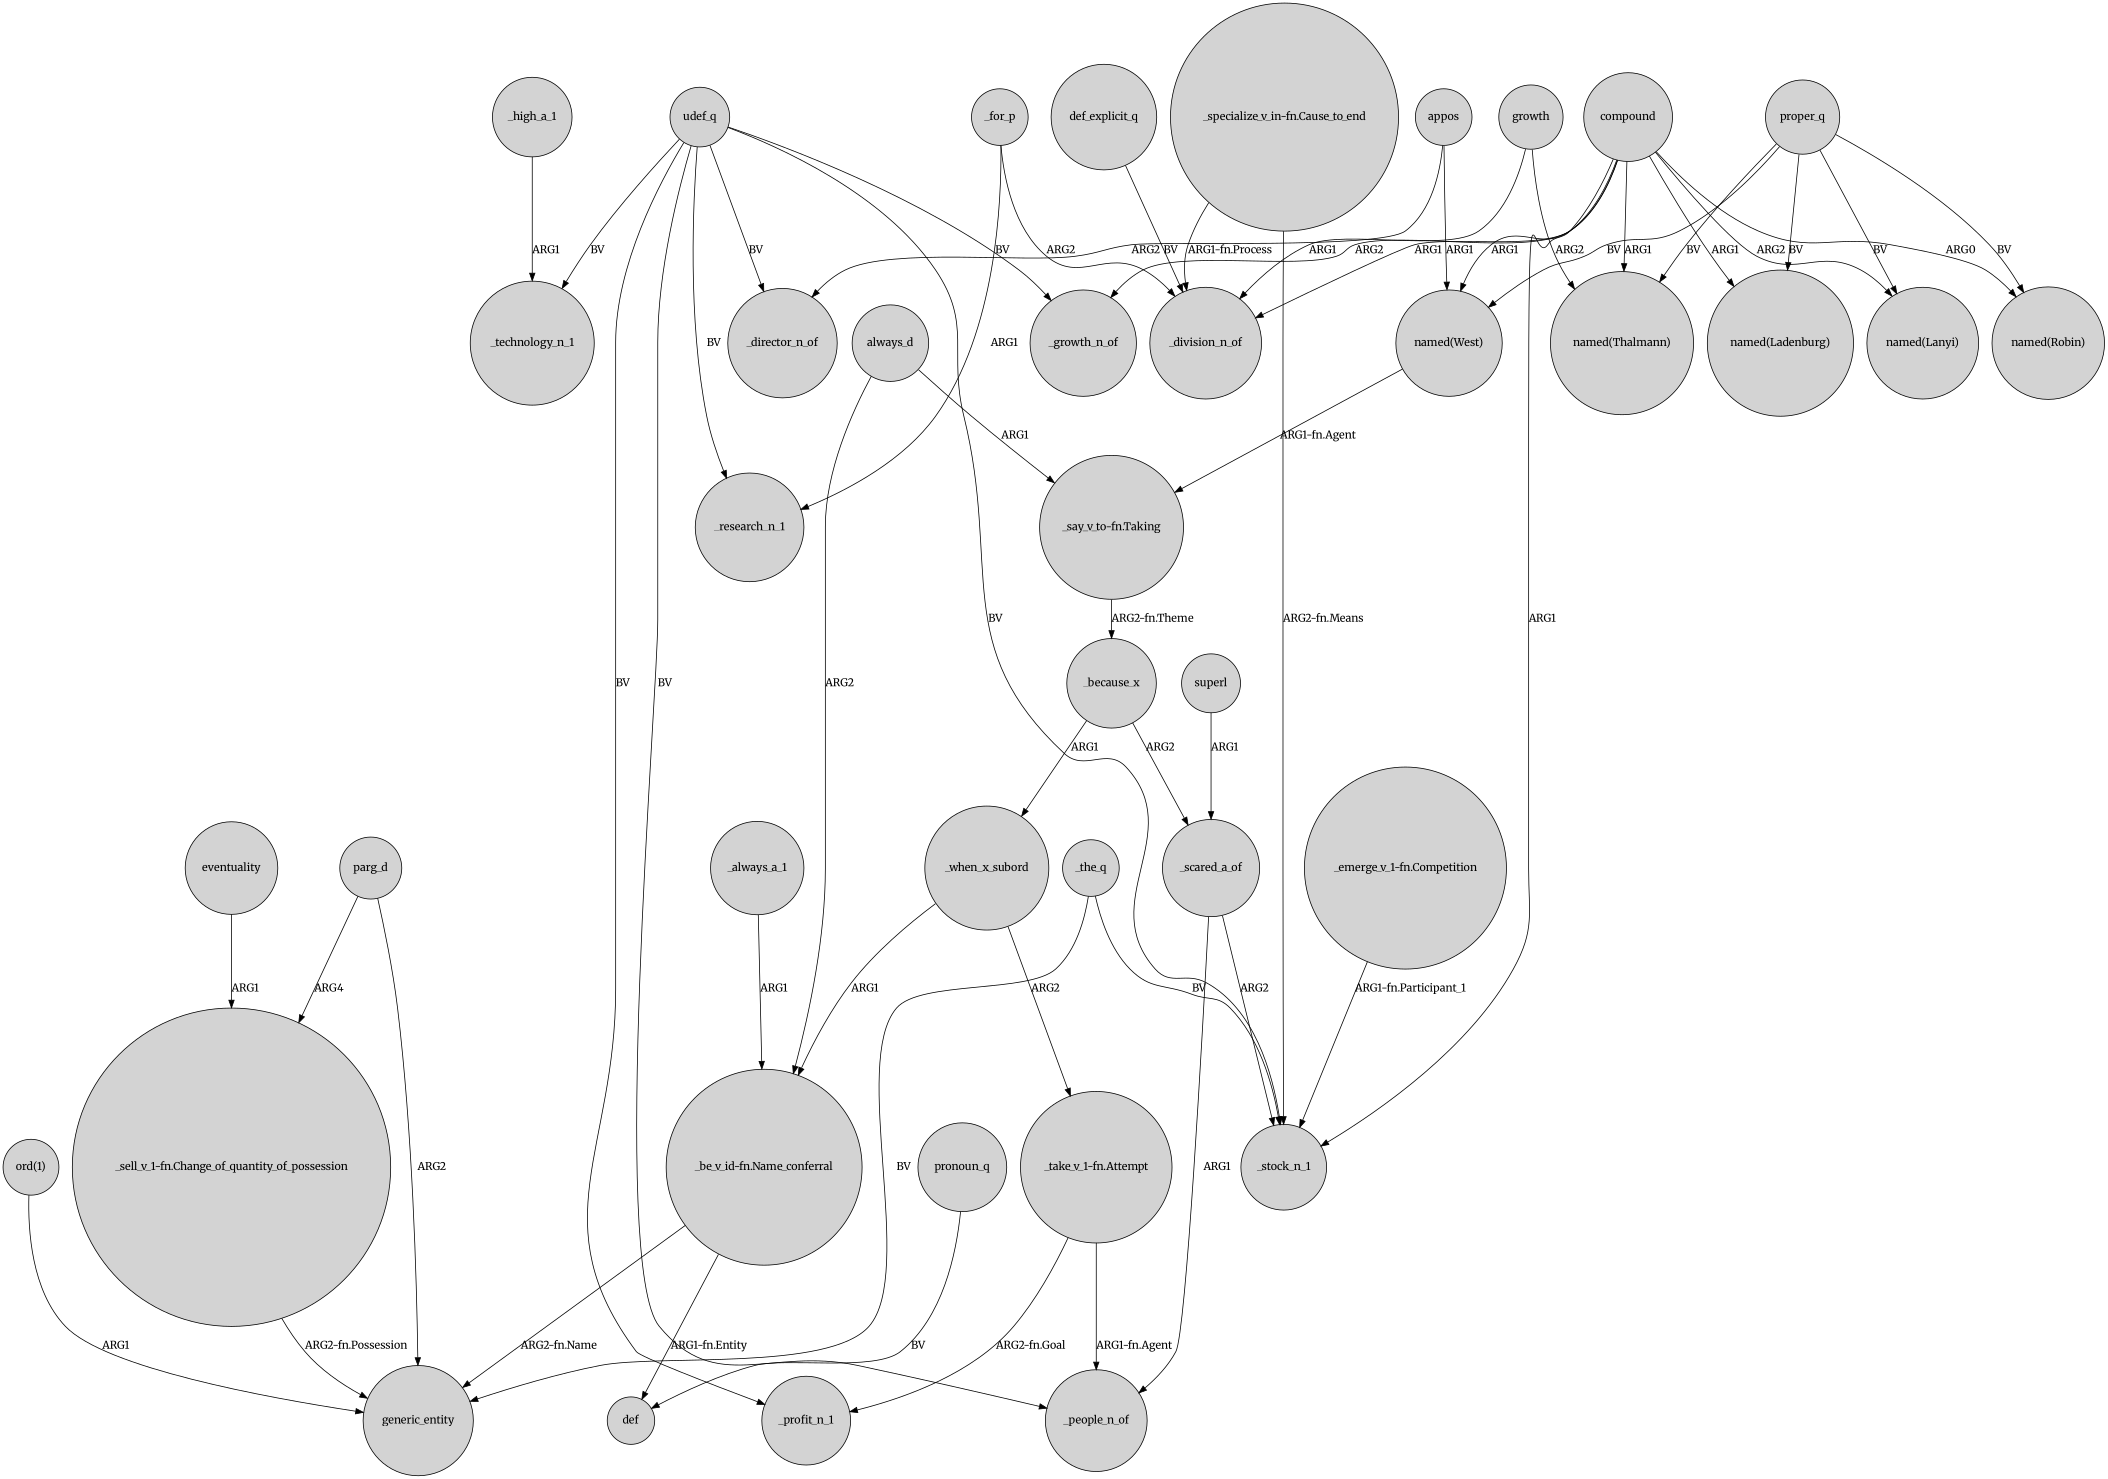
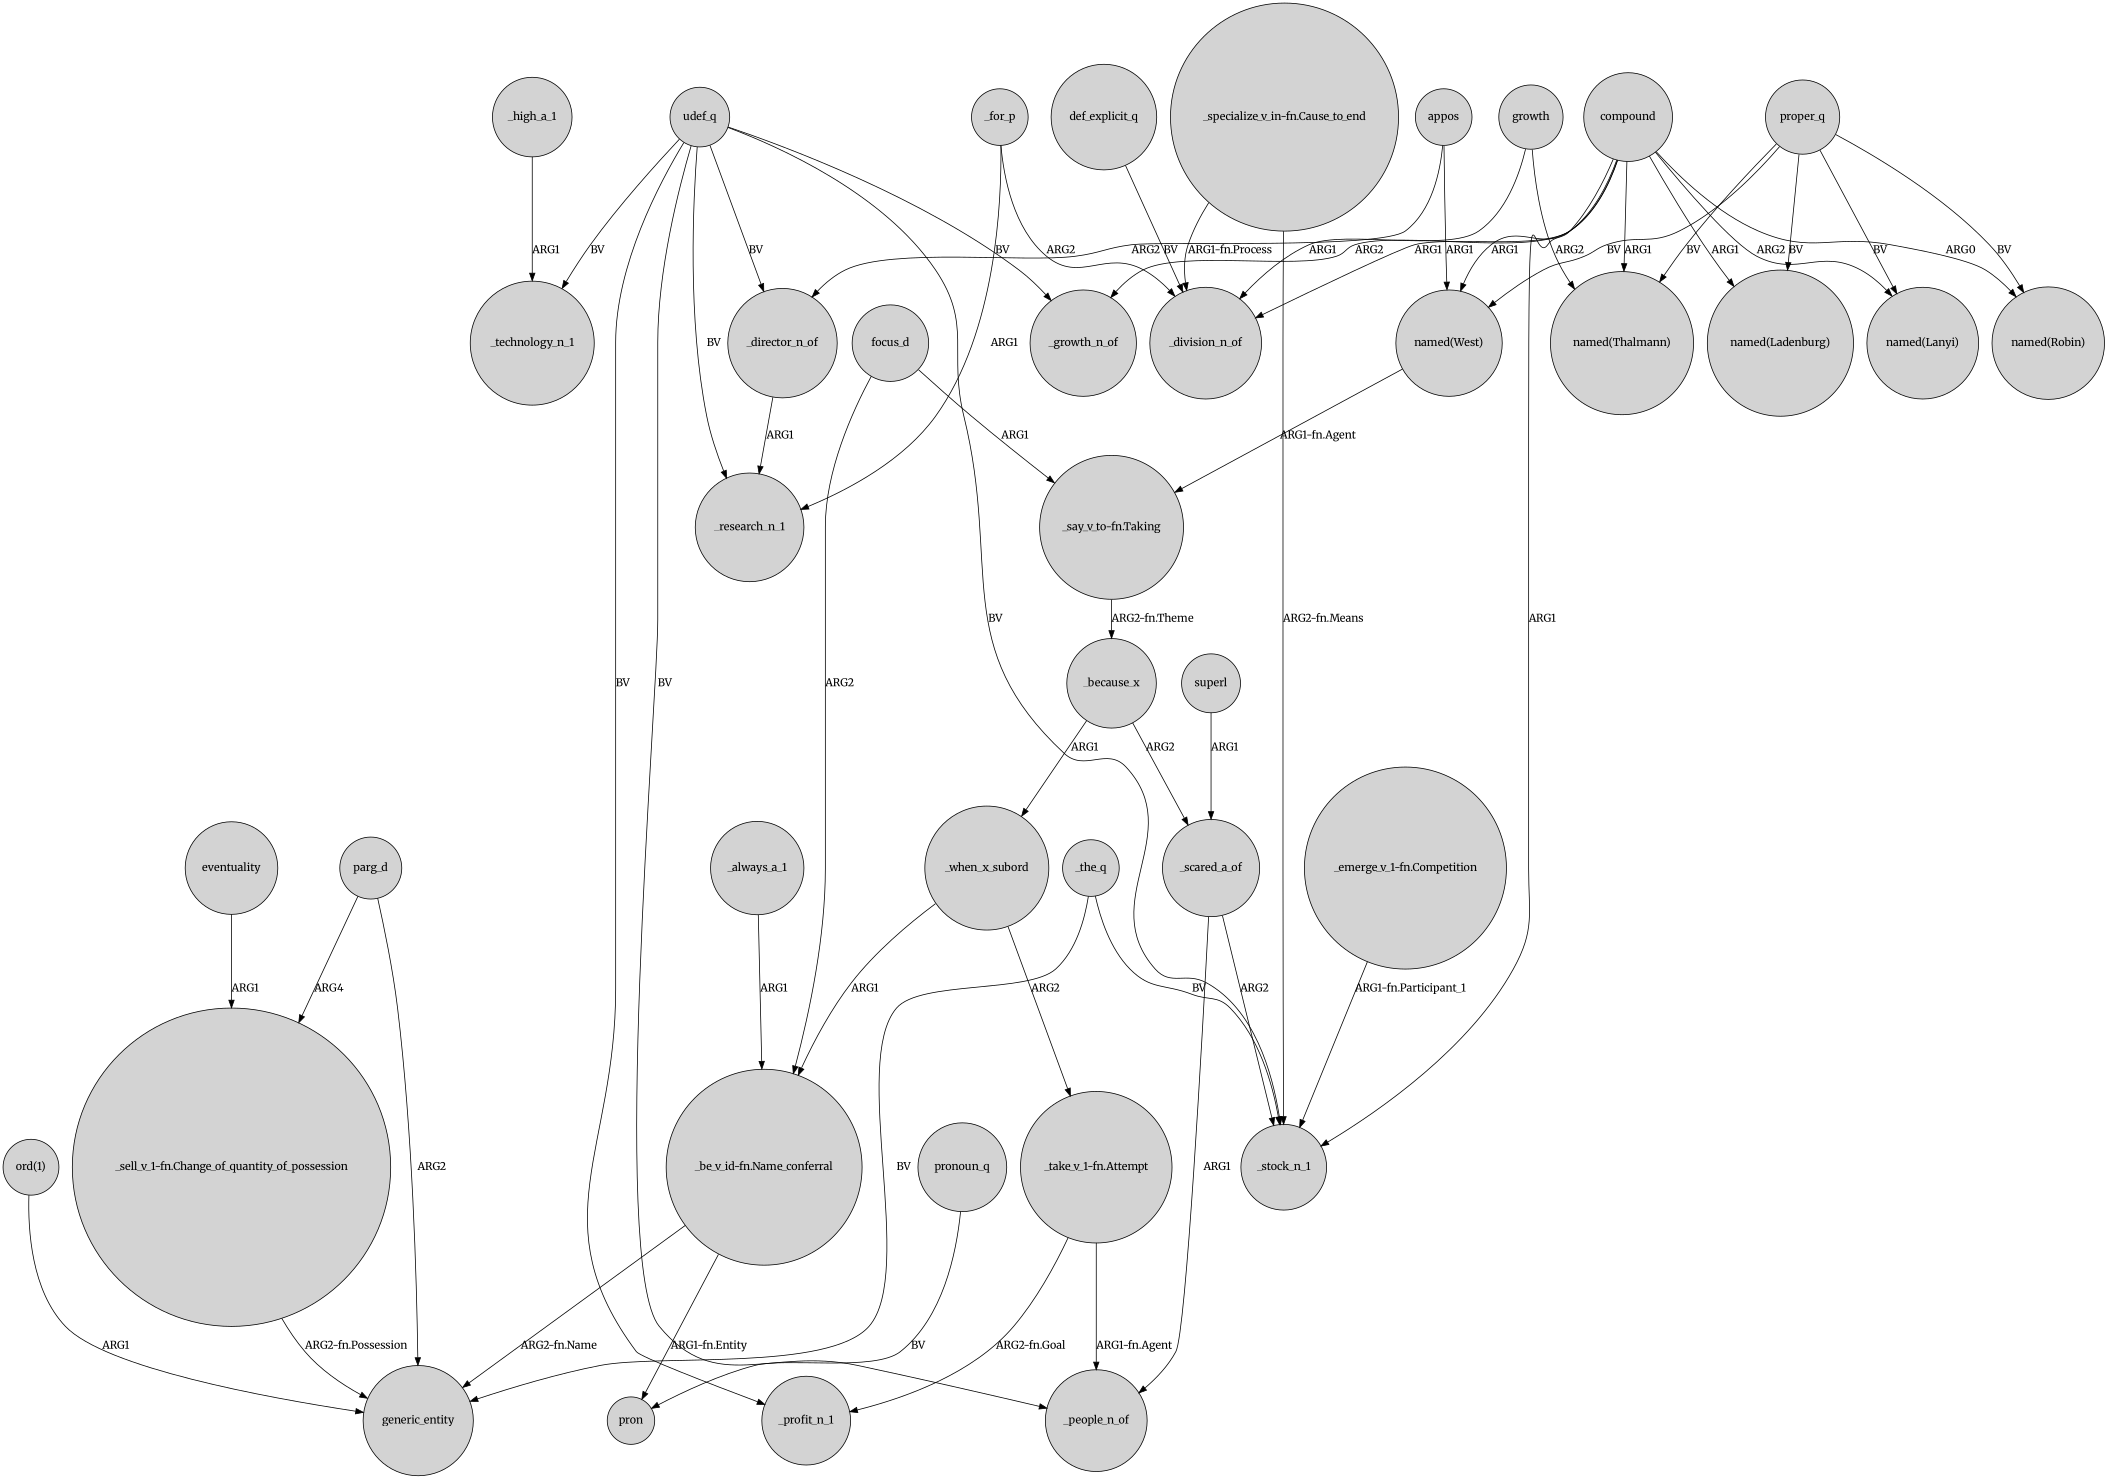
(890, 343) -> (890, 343)
none -> (767, 432)
(631, 1421) -> (631, 1421)
